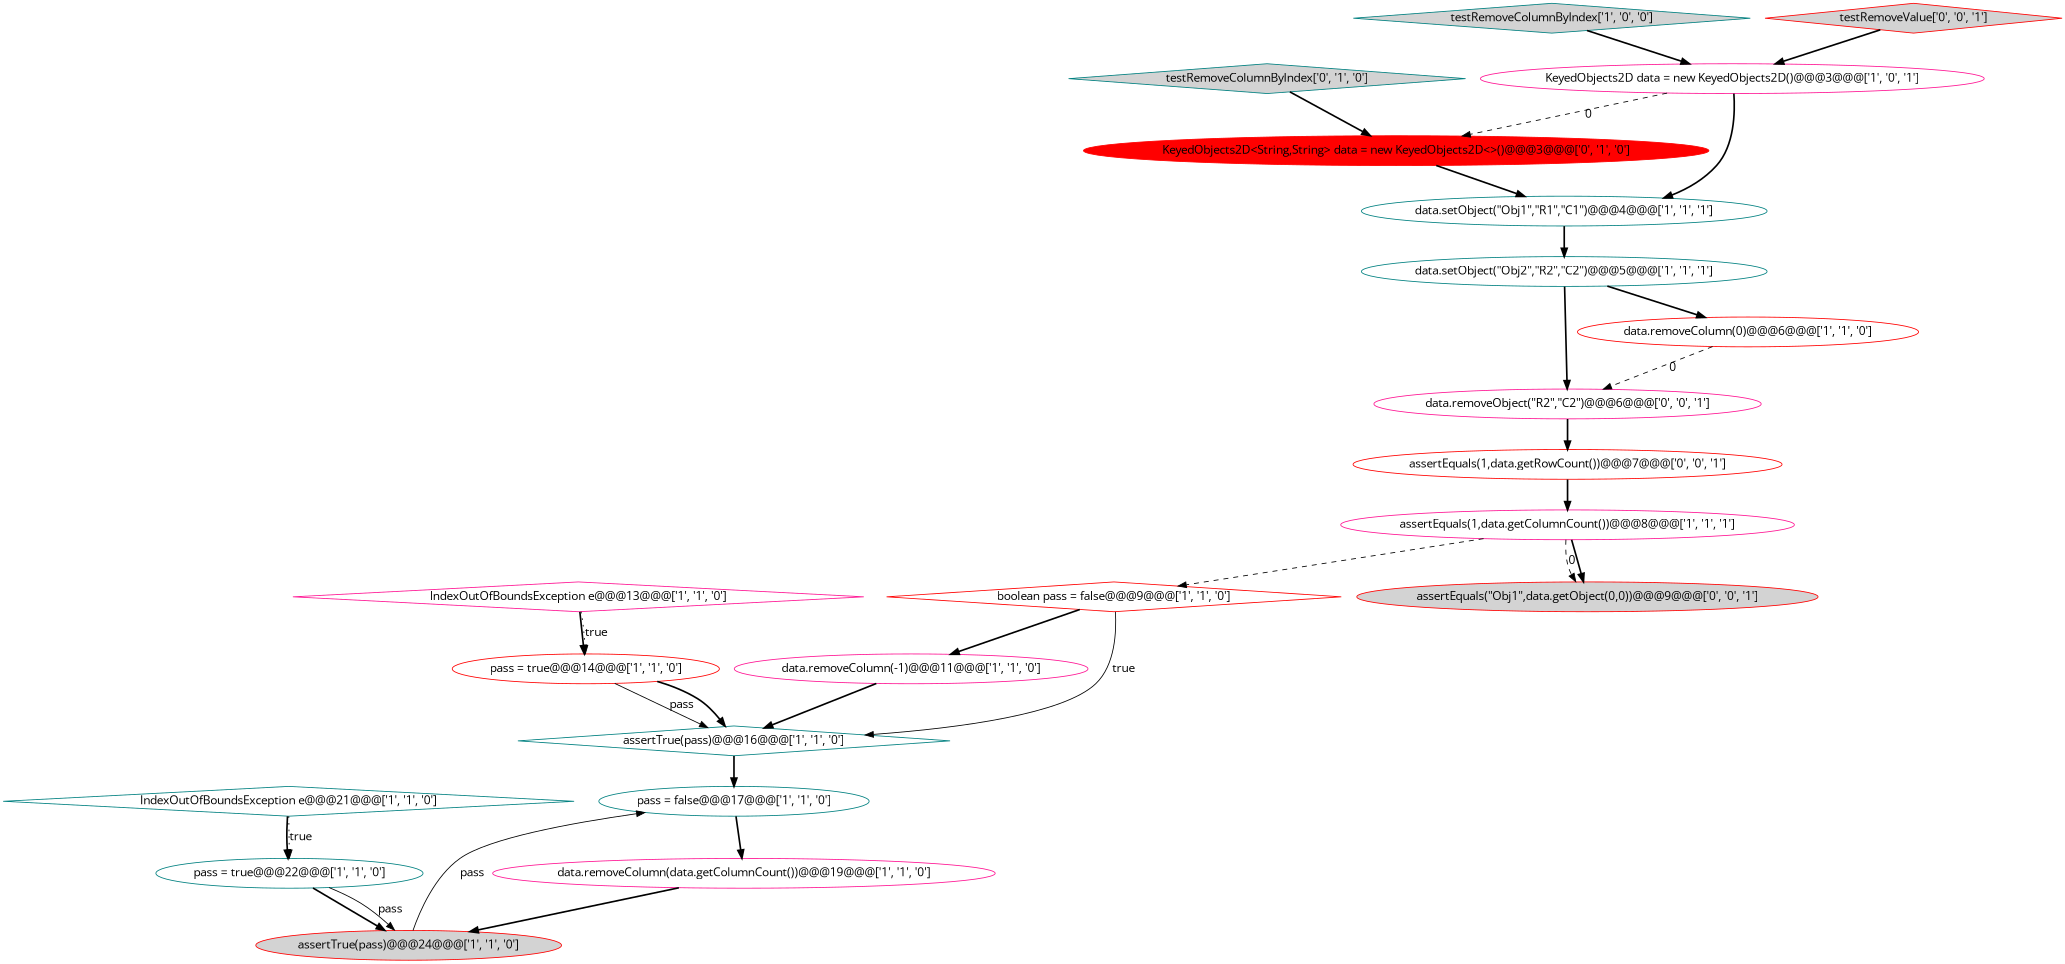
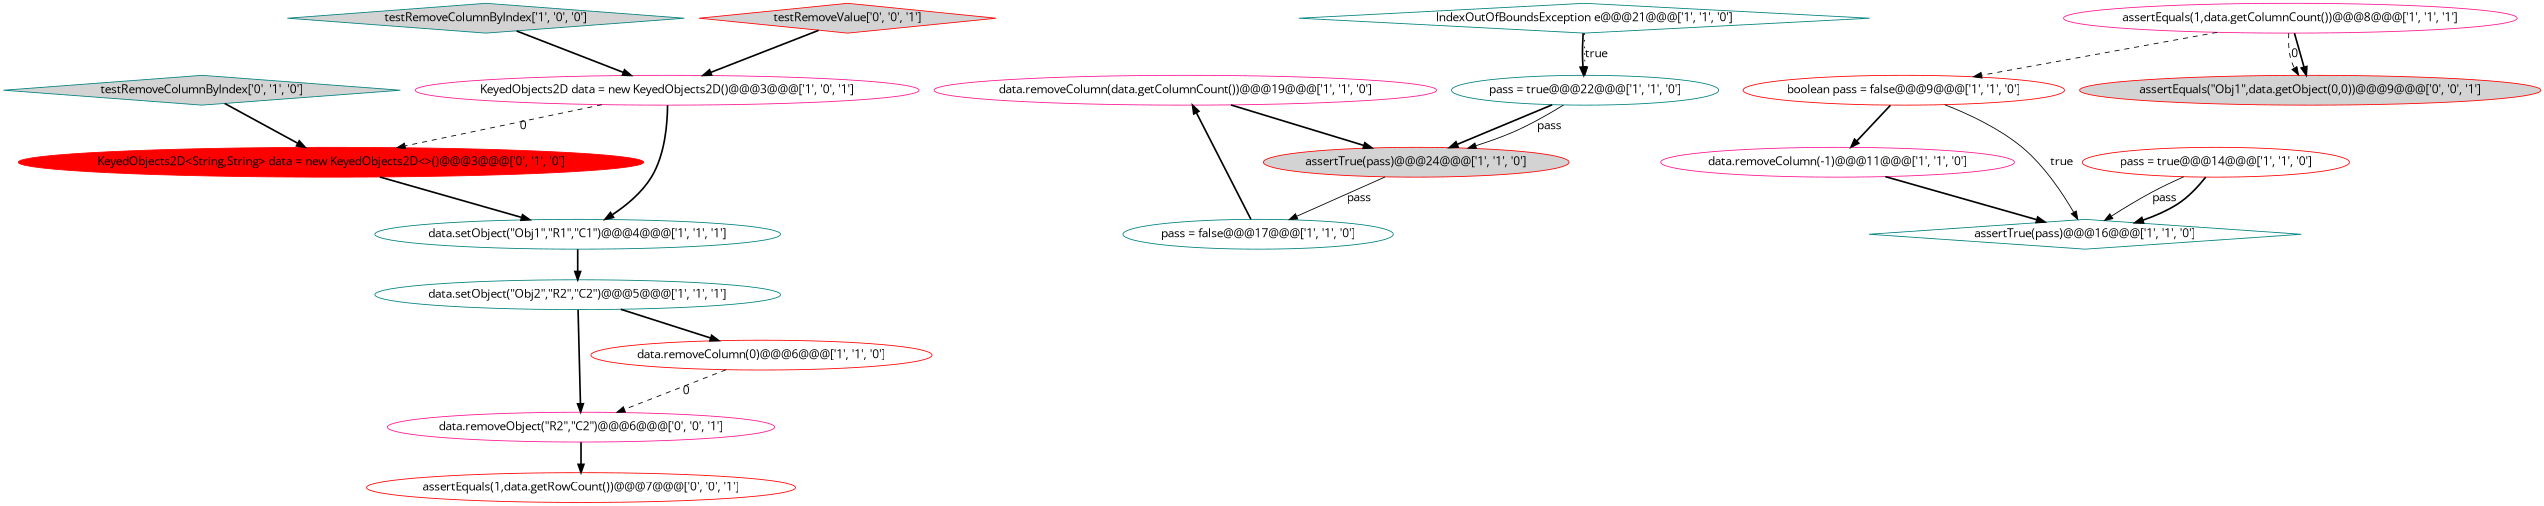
(1568, 491) -> none
(578, 597) -> none
(1114, 597) -> (1904, 90)
(734, 767) -> none
